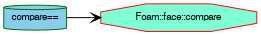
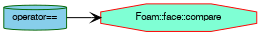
(35, 18) -> (35, 18)
